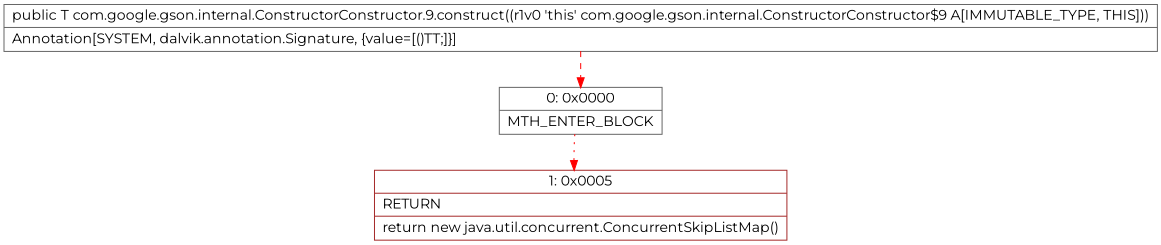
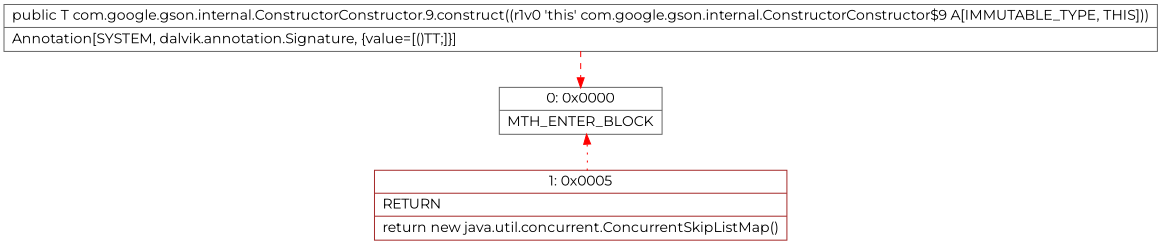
(574, 147) -> (587, 157)
